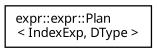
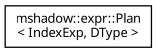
(78, 27) -> (78, 27)
